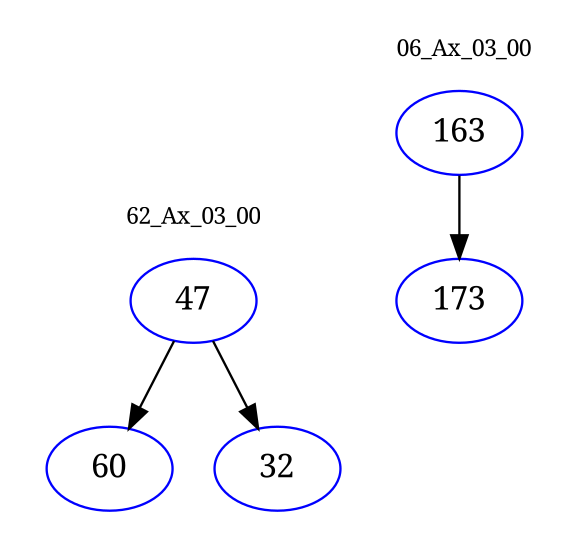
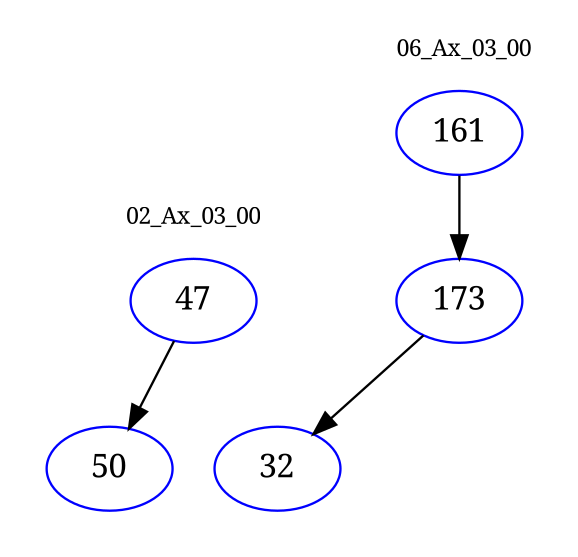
(459, 133) -> (459, 133)
(194, 218) -> (194, 218)
(230, 374) -> (377, 377)
(110, 469) -> (110, 469)
